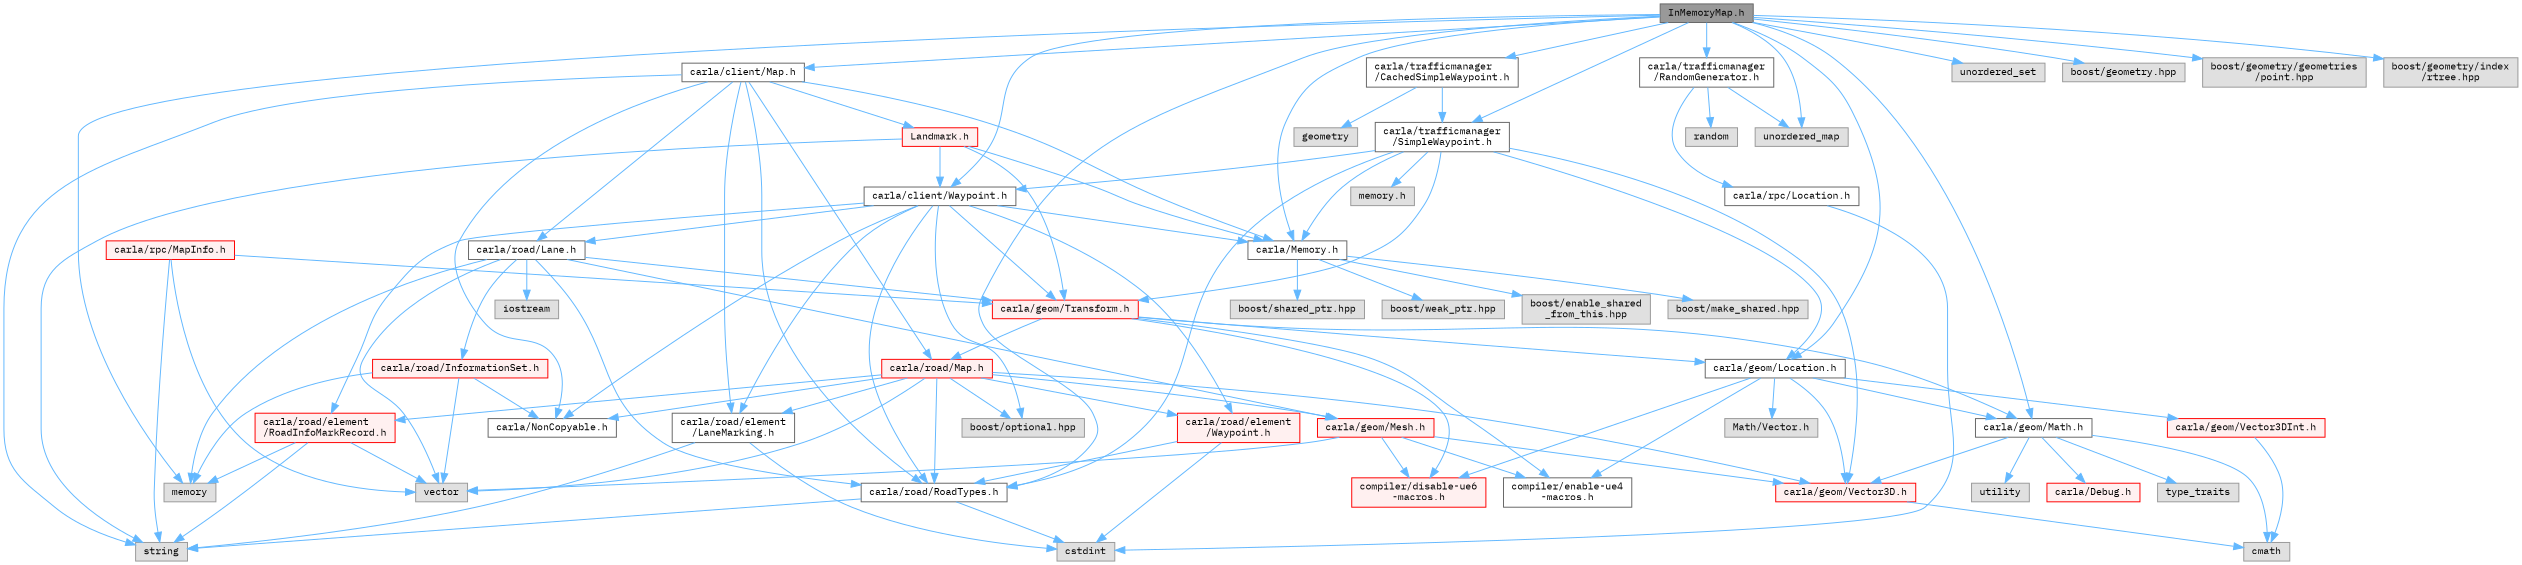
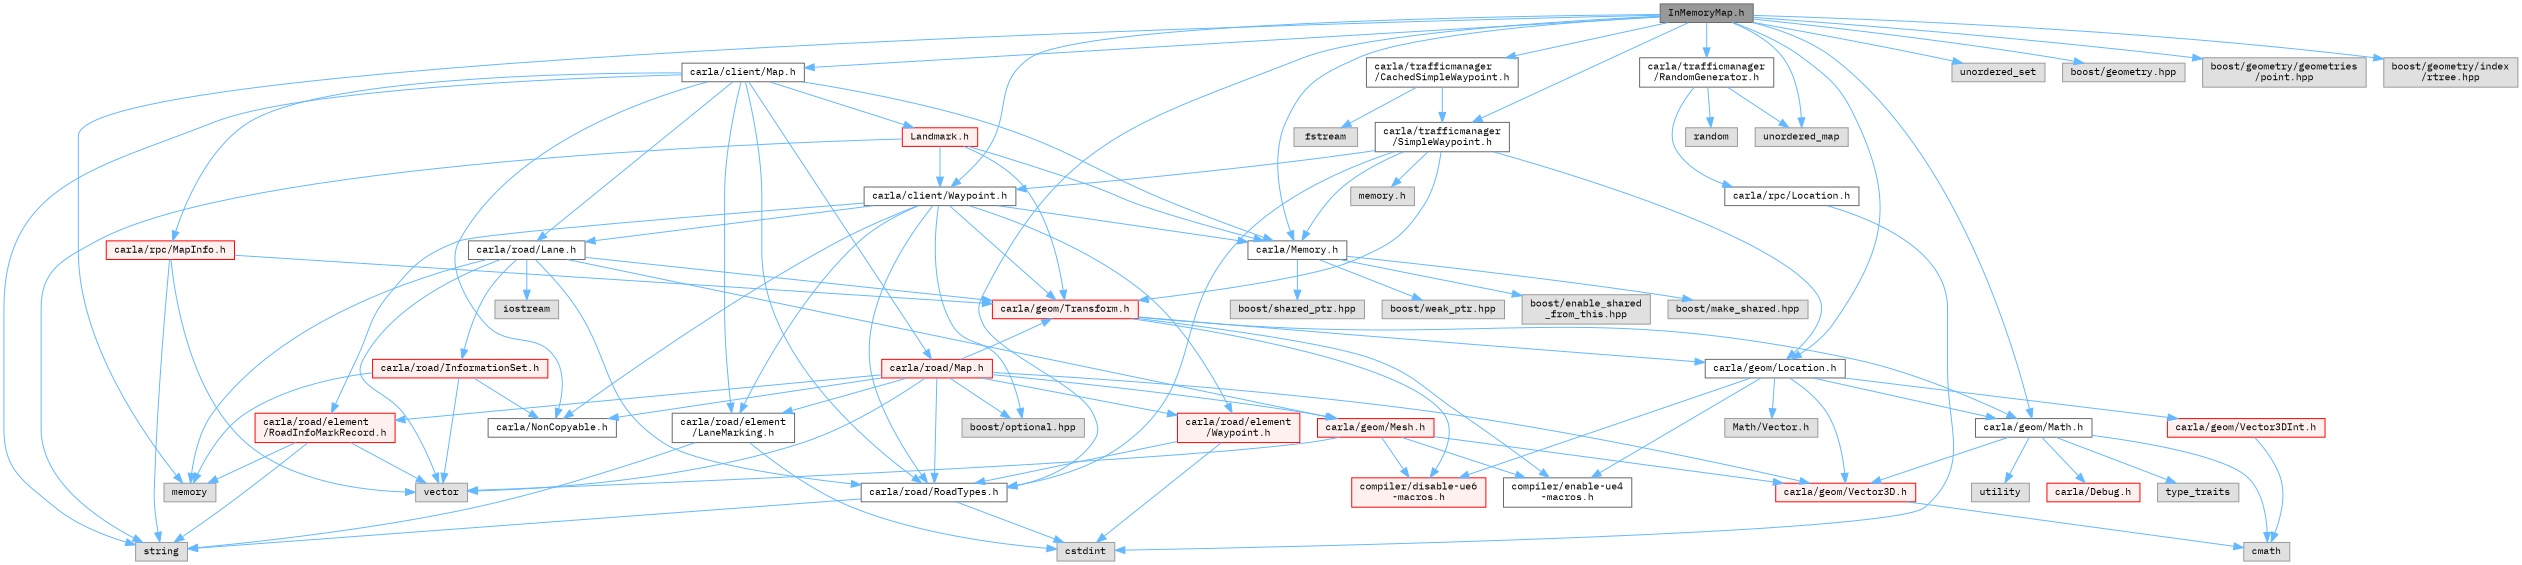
none -> (257, 119)
(1326, 137) -> (1326, 137)
(1766, 237) -> none
(1003, 335) -> (1008, 339)
